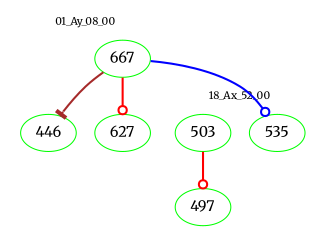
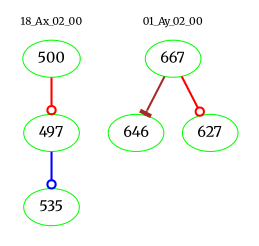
(86, 22) -> (173, 22)
(212, 74) -> (52, 166)
(240, 96) -> (52, 22)
(48, 133) -> (136, 133)
(203, 133) -> (52, 59)
